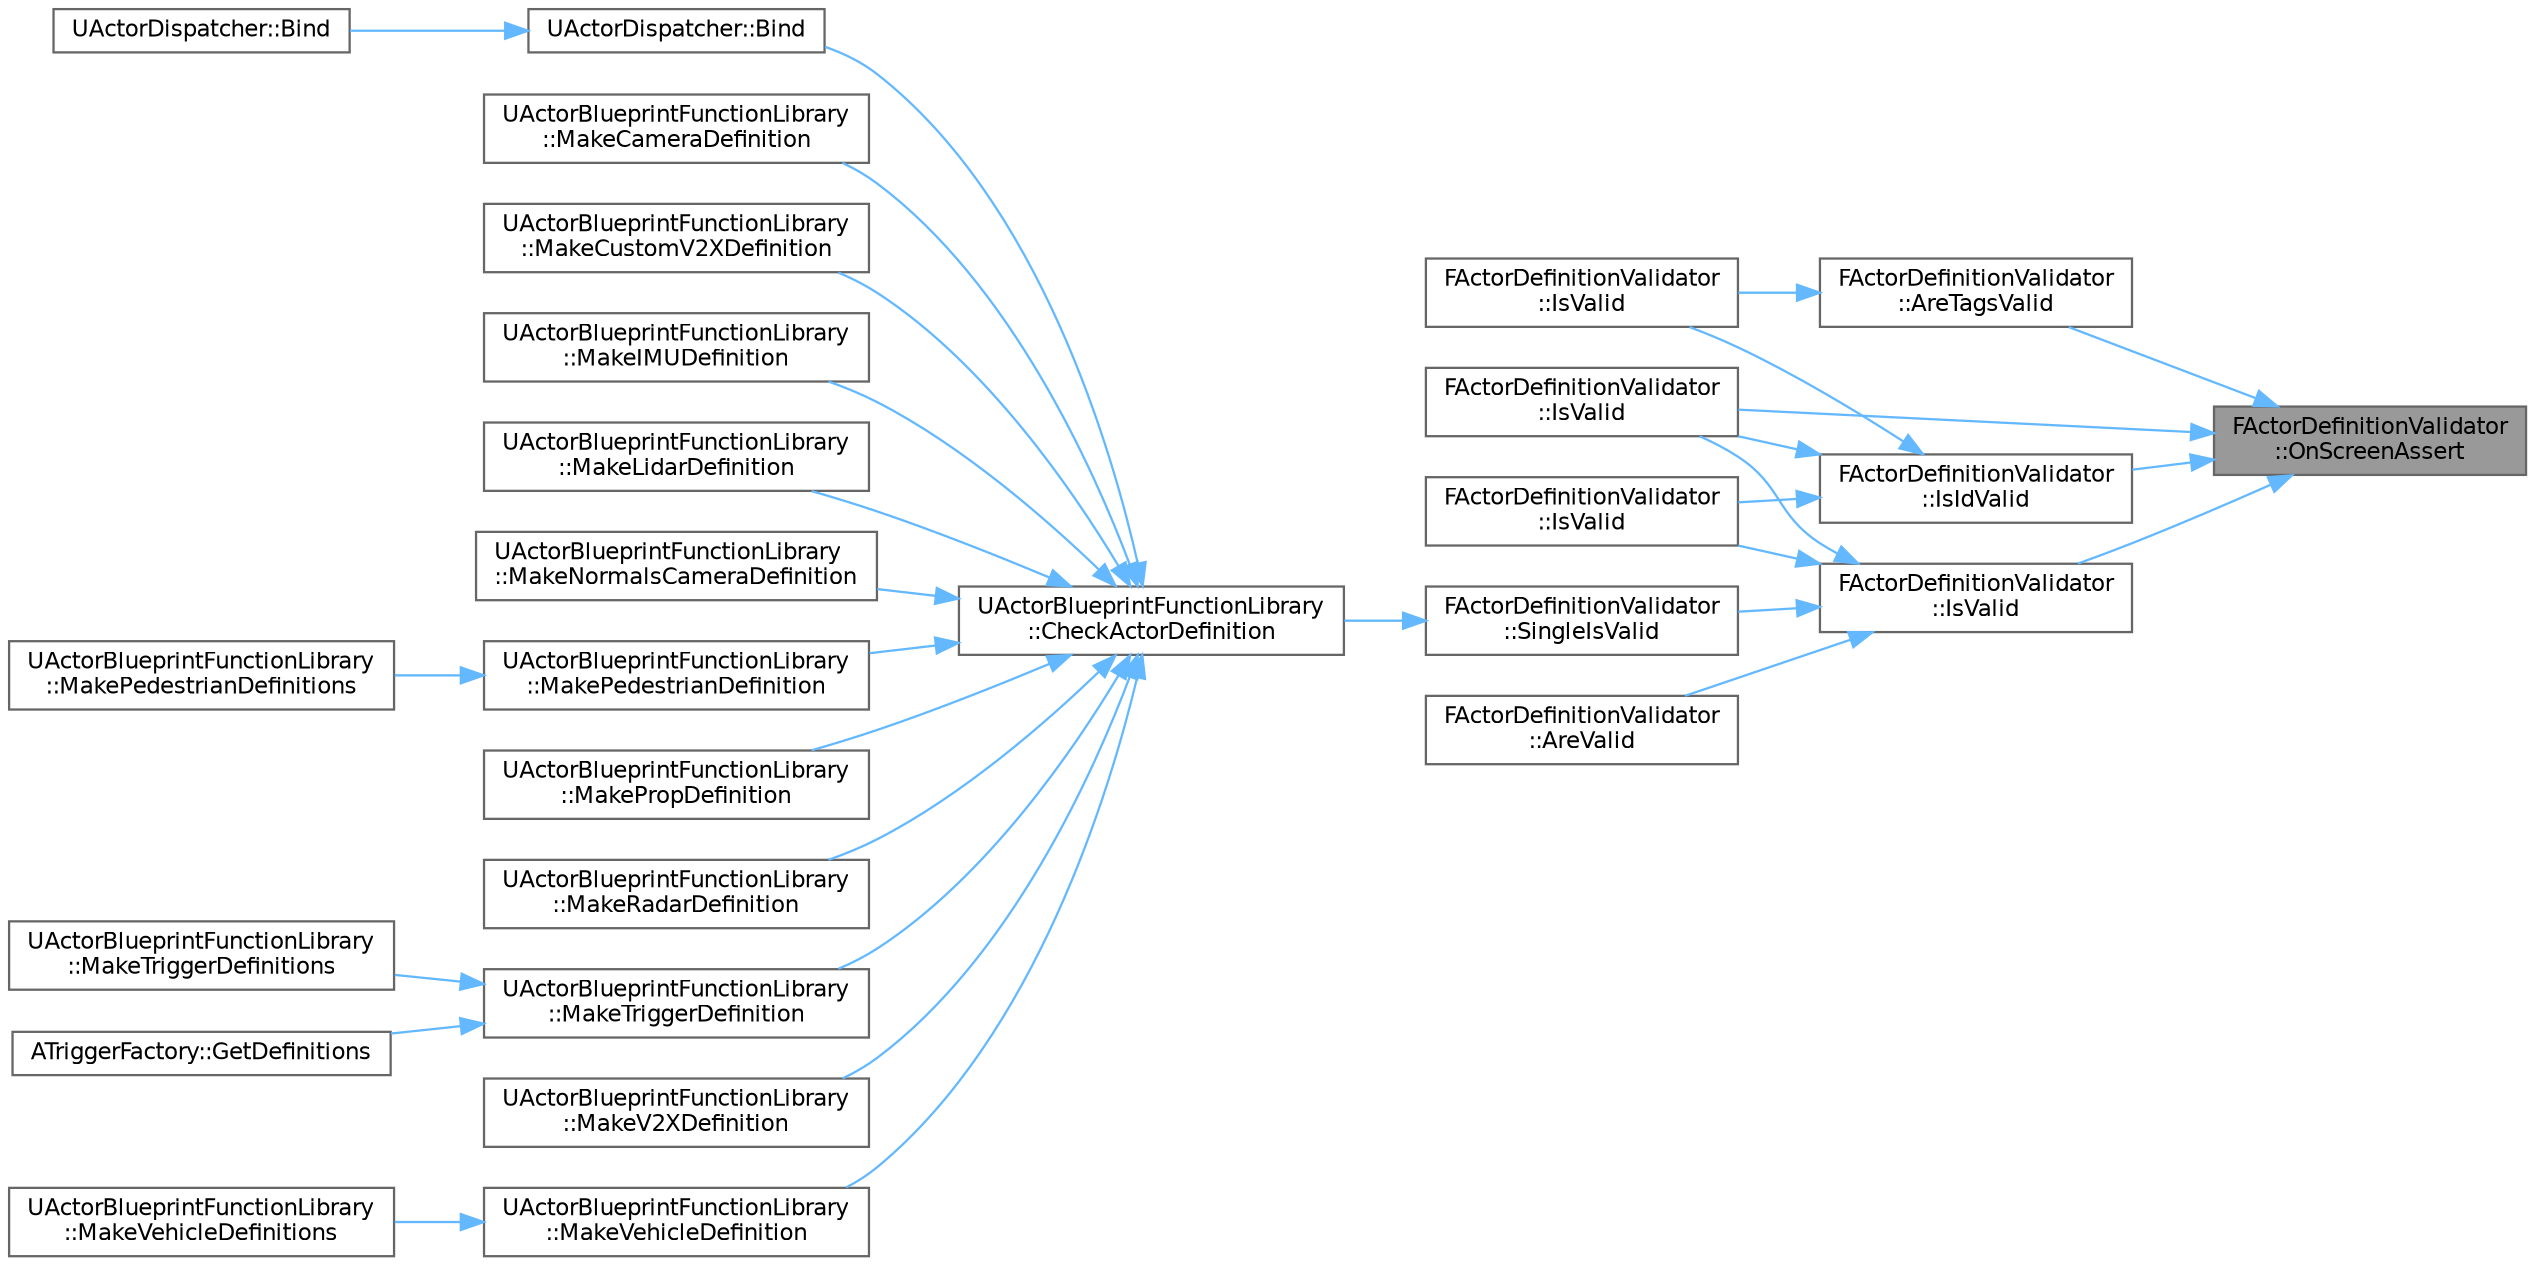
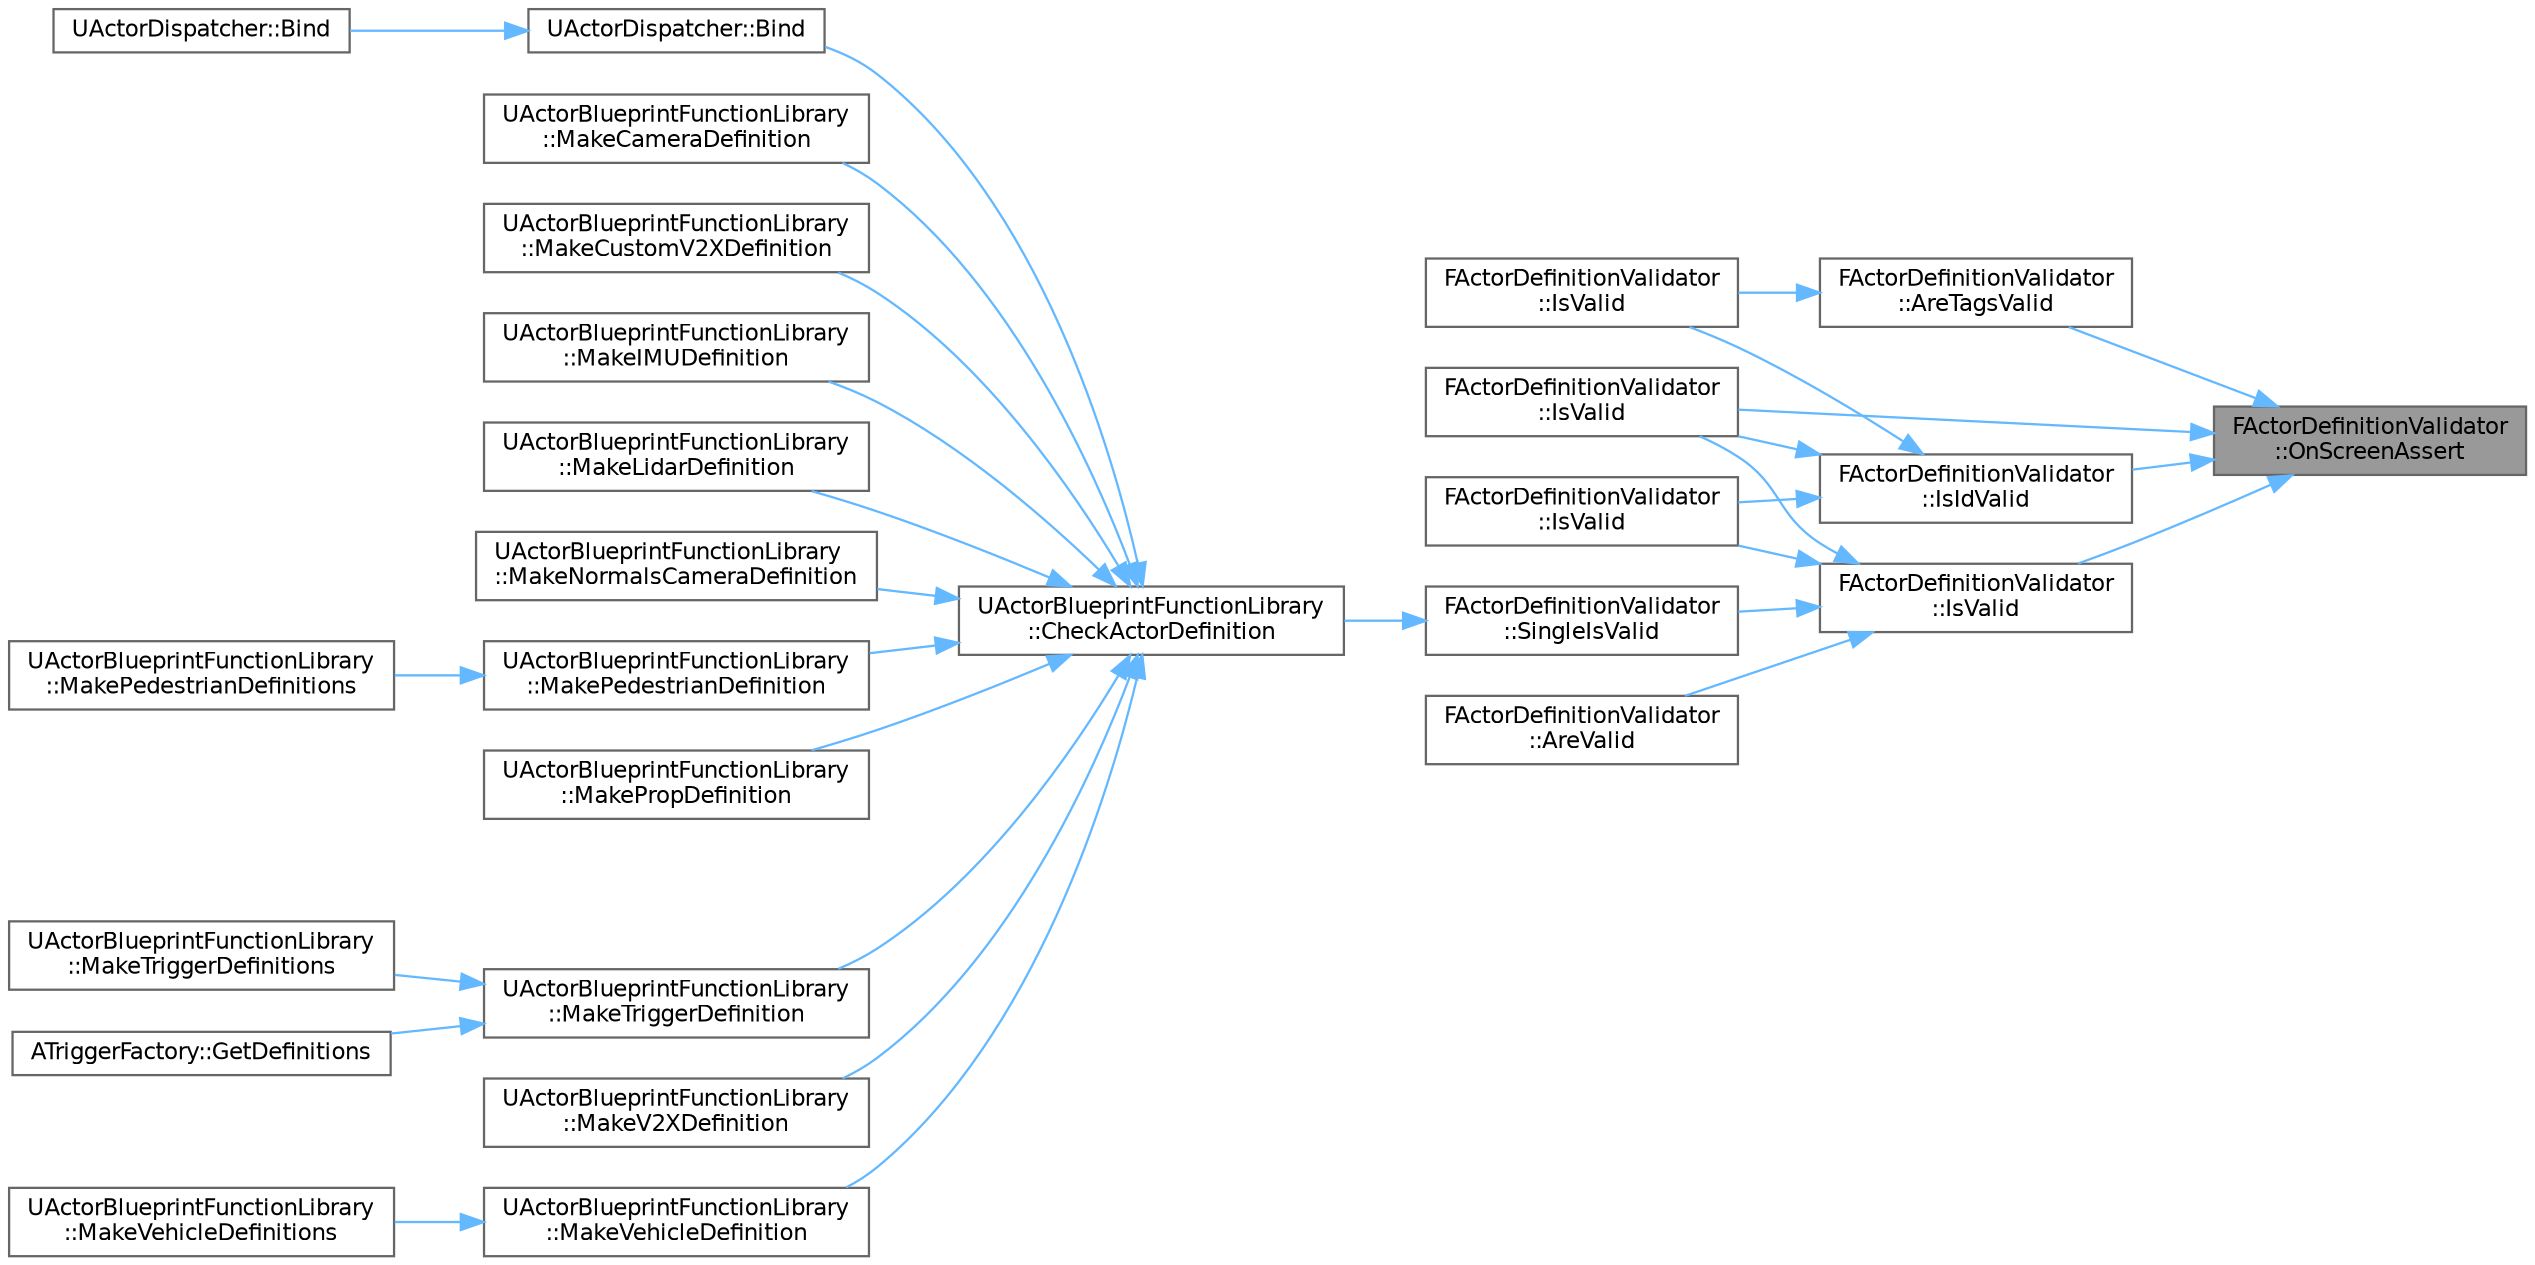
(676, 894) -> none
